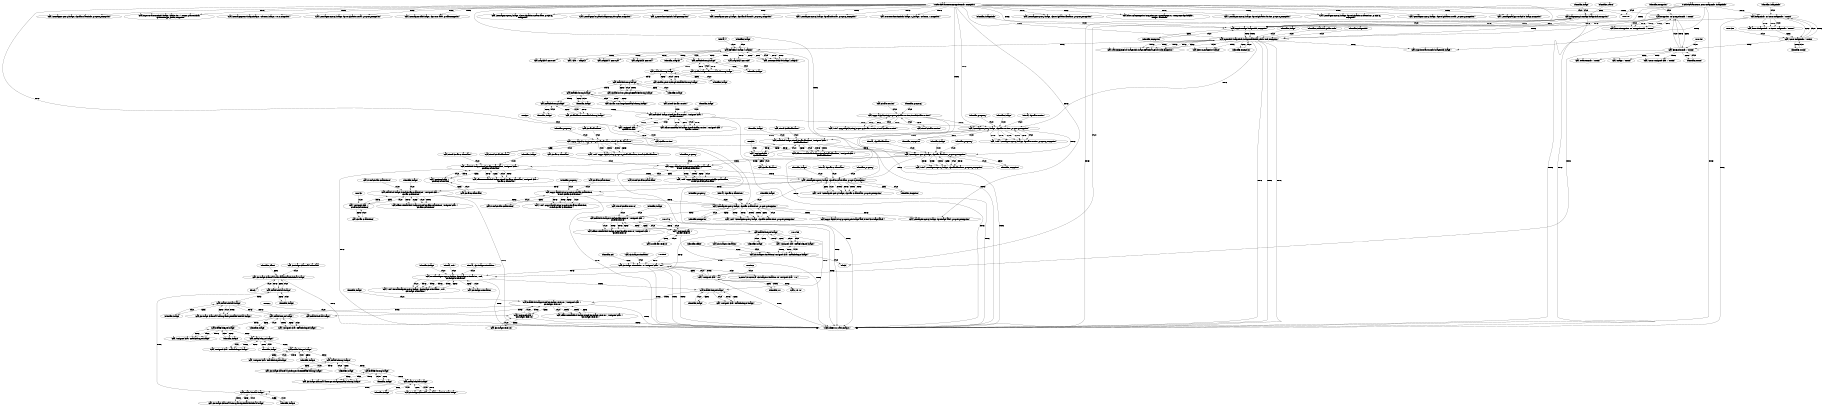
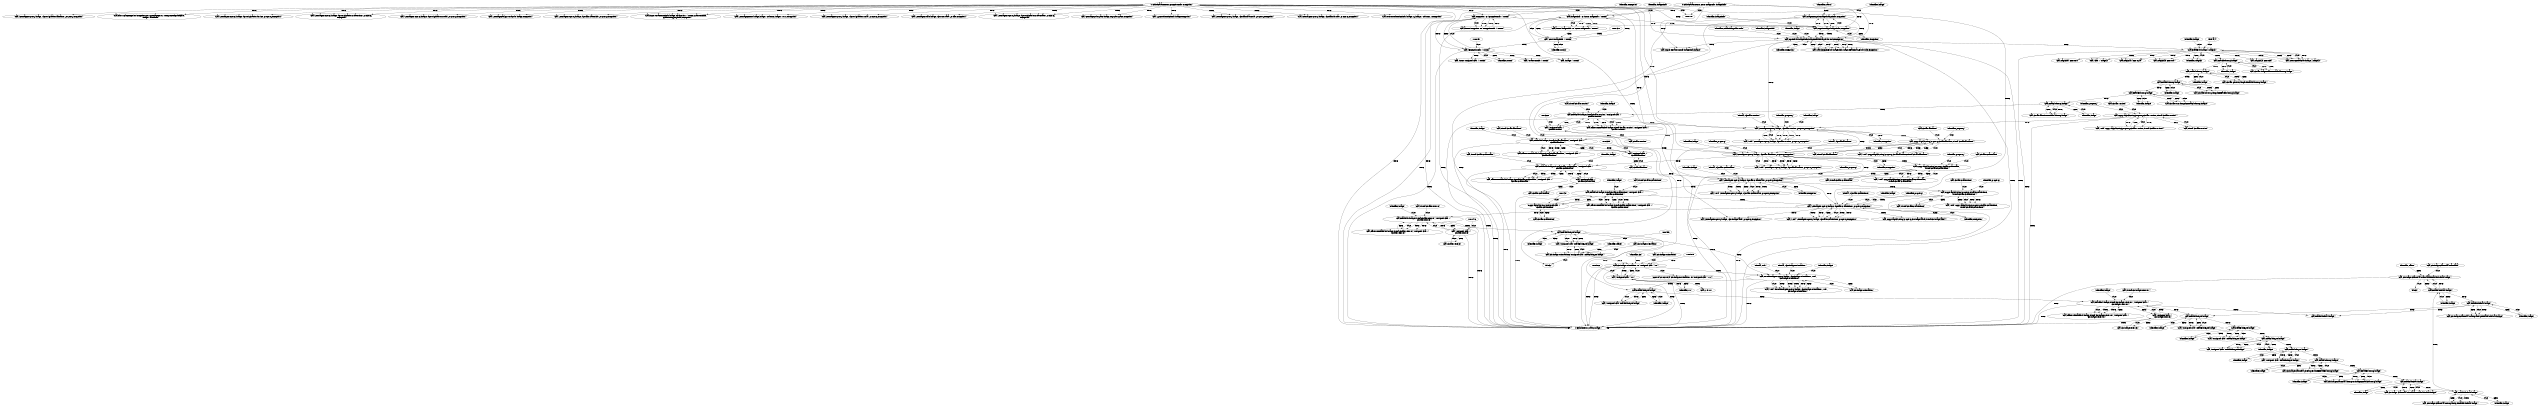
(1763, 34) -> (1600, 34)
(1206, 50) -> none
(359, 206) -> (1544, 206)
(657, 244) -> (1452, 244)
(1271, 247) -> (1348, 262)
none -> (2136, 290)
(267, 303) -> none
